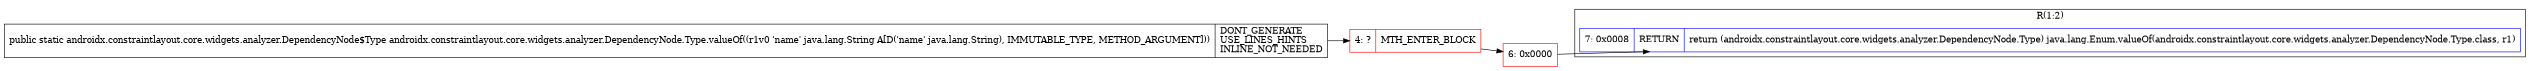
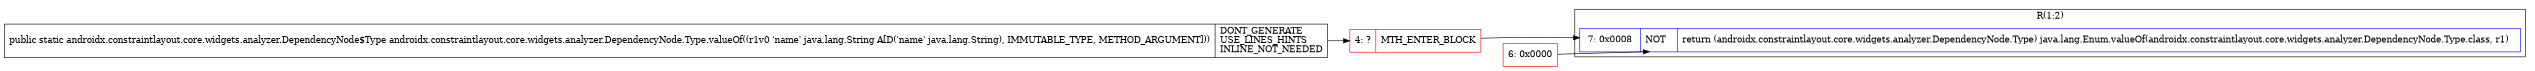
(1659, 40) -> (1655, 40)
(1489, 50) -> (1527, 38)
